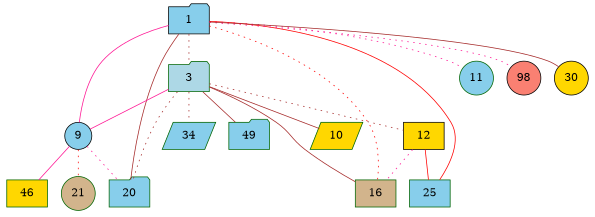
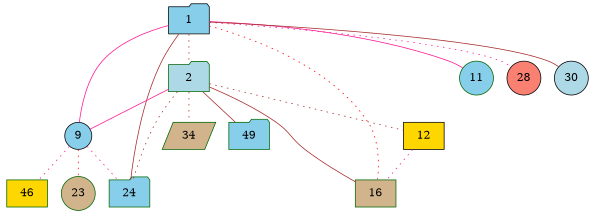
(389, 44) -> (389, 44)
(189, 78) -> (189, 78)
(524, 78) -> (524, 78)
(571, 78) -> (571, 78)
(189, 136) -> (189, 136)
(336, 136) -> none
(54, 163) -> (54, 163)
(78, 193) -> (78, 193)
(129, 193) -> (129, 193)
(430, 193) -> none
